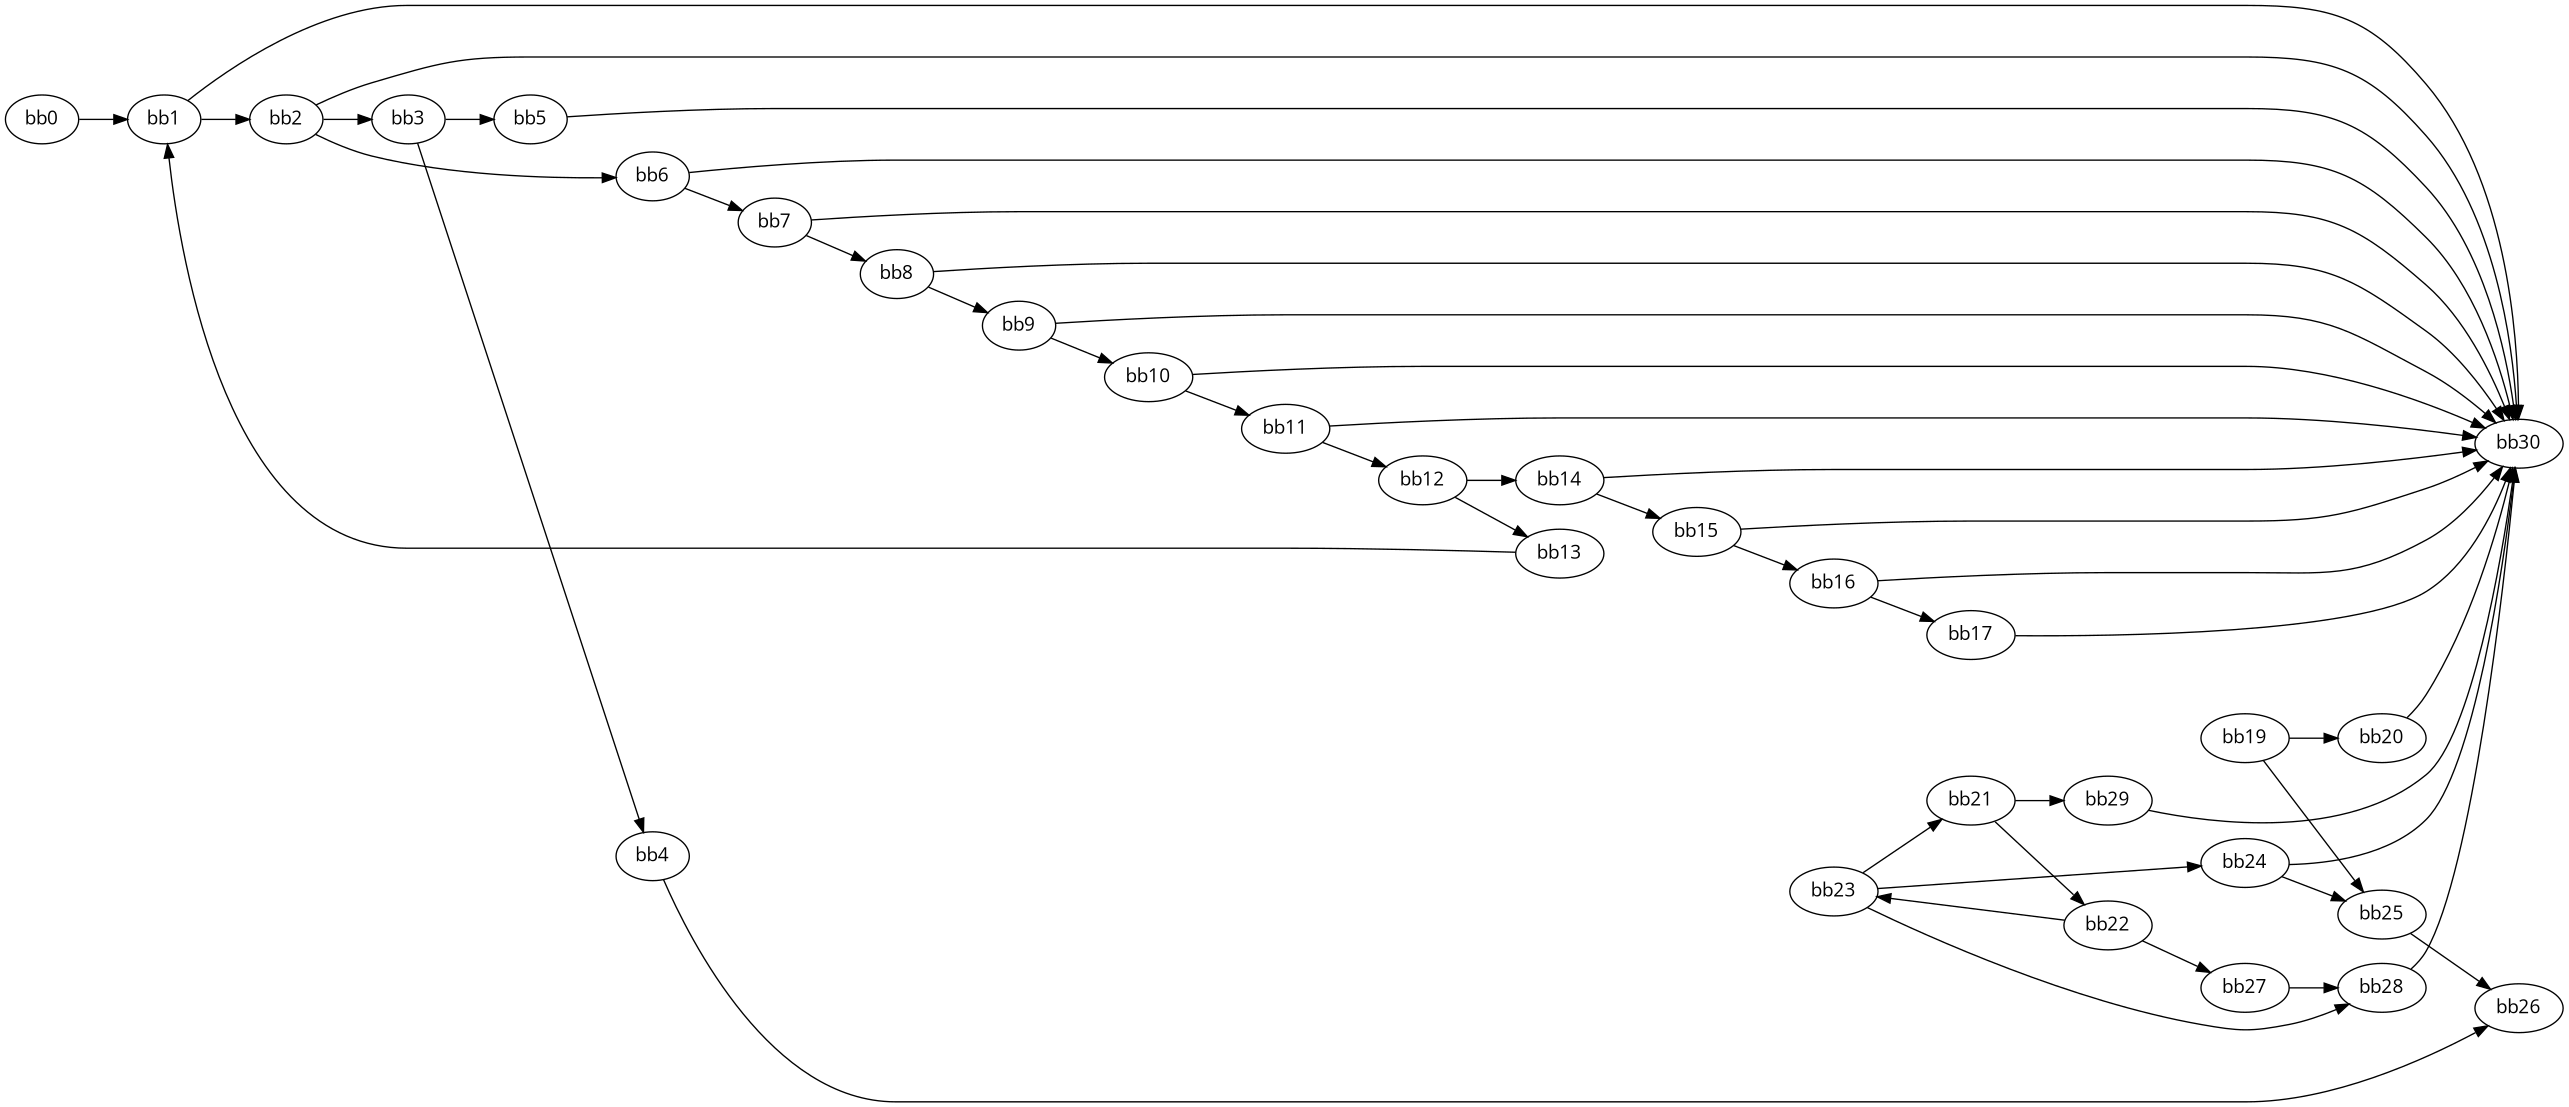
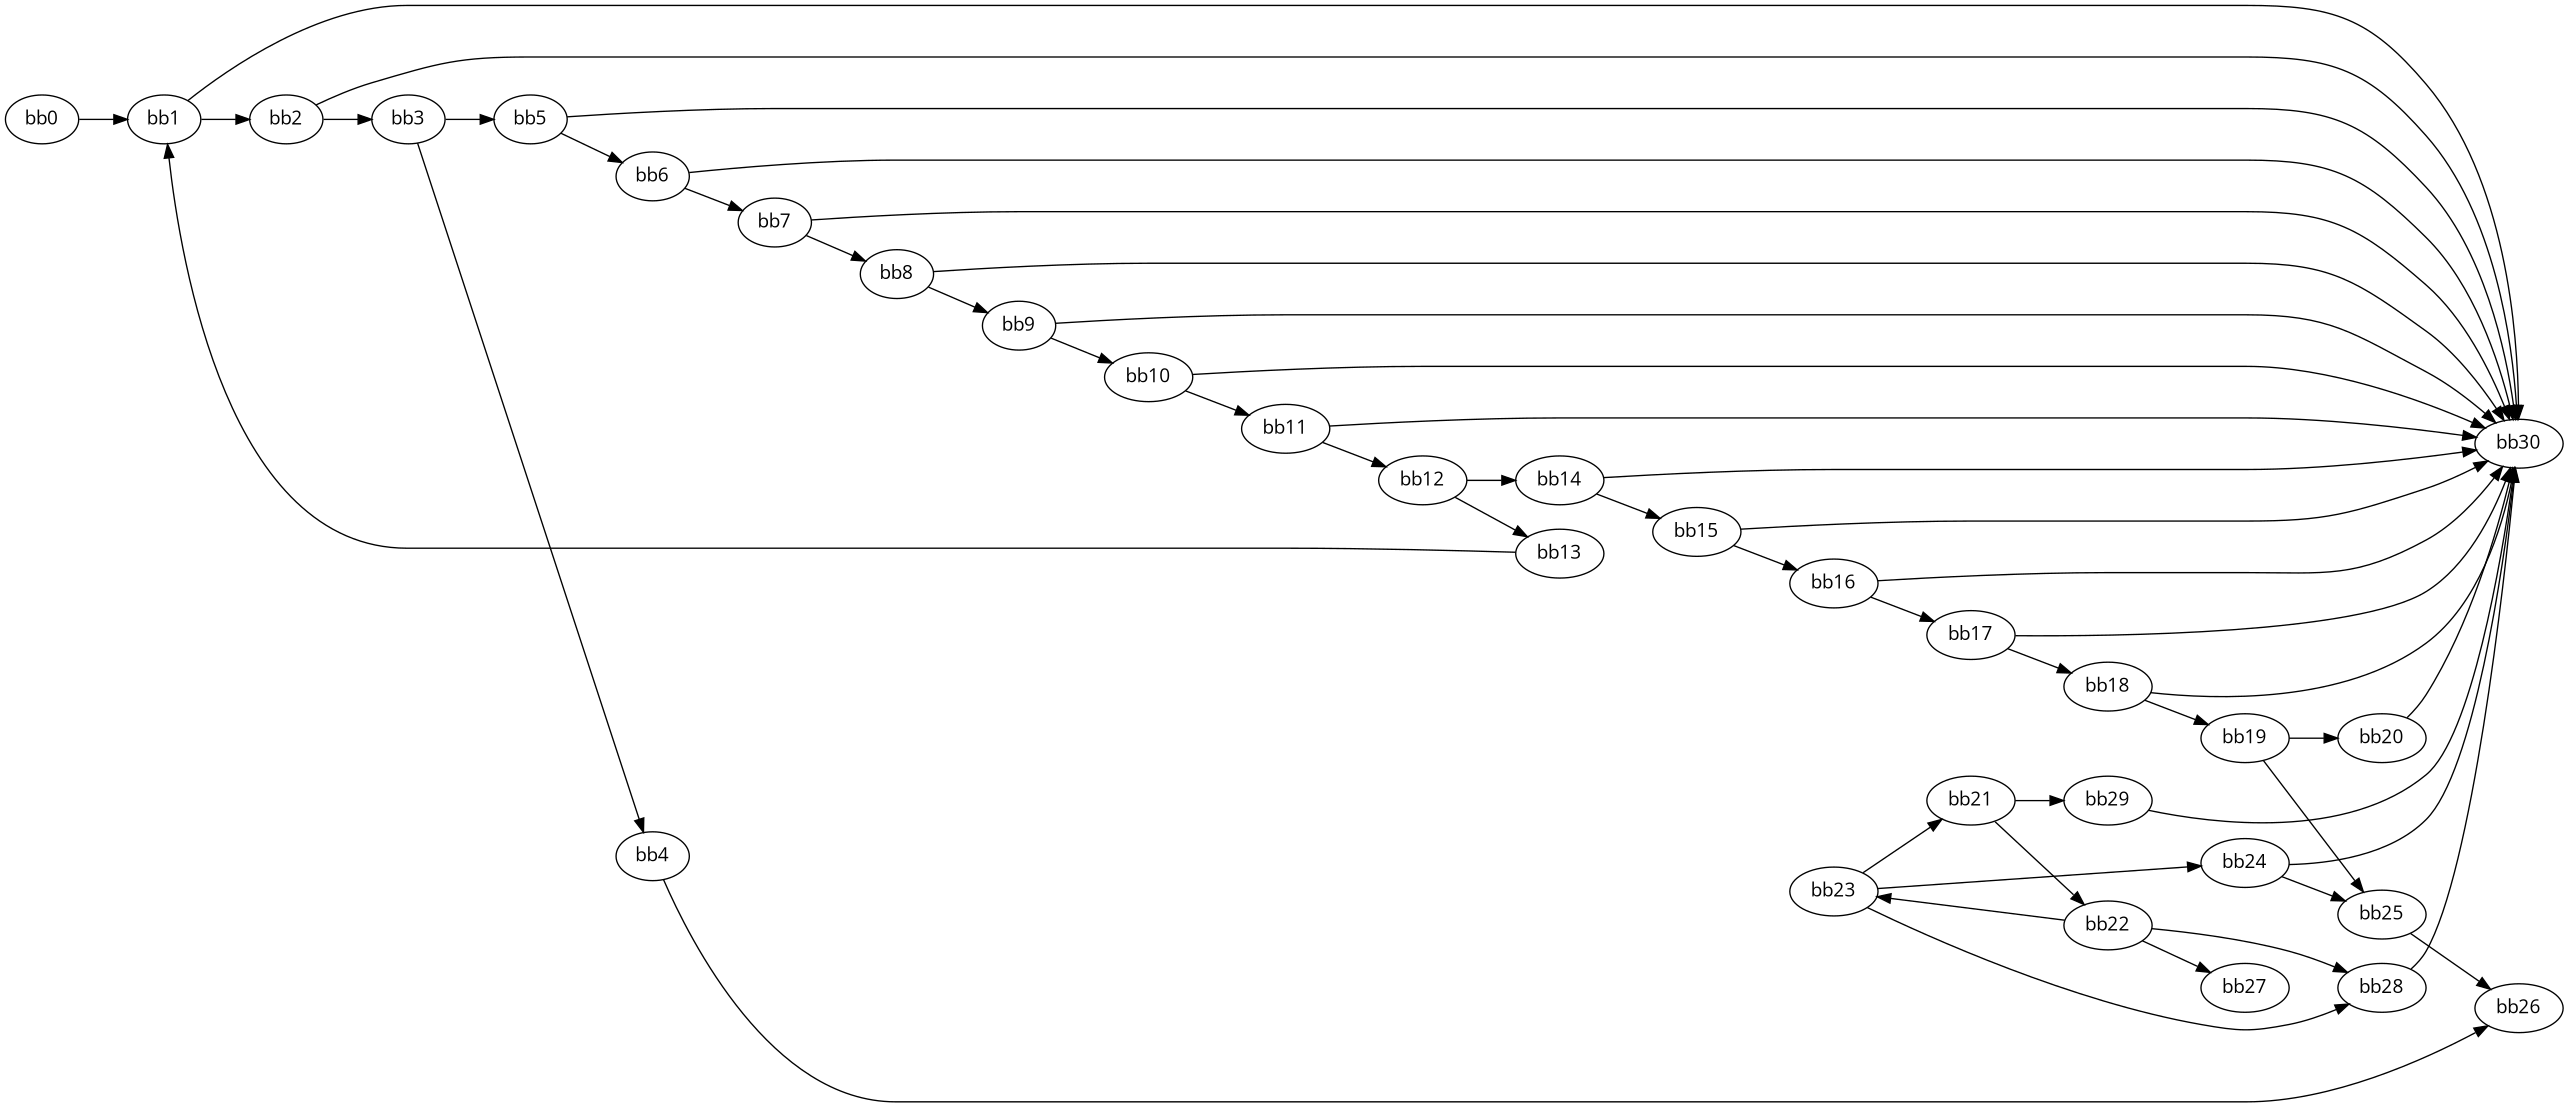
(456, 171) -> (585, 145)
none -> (2108, 687)
(2307, 988) -> (2245, 941)
